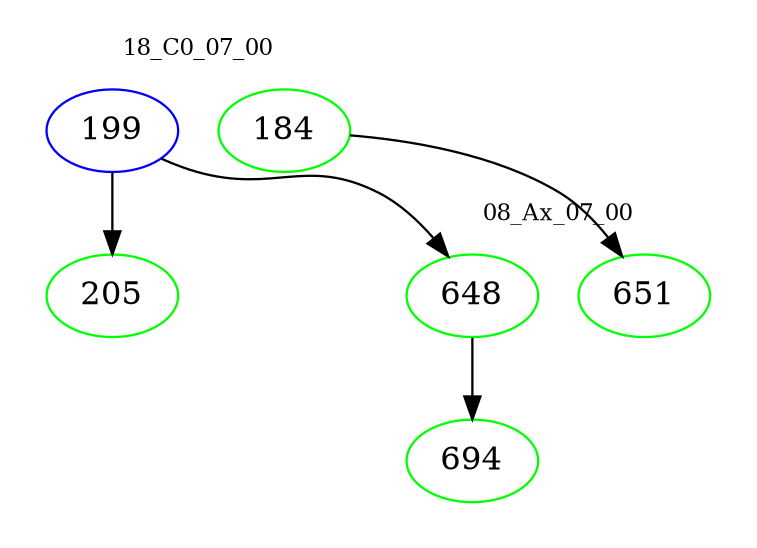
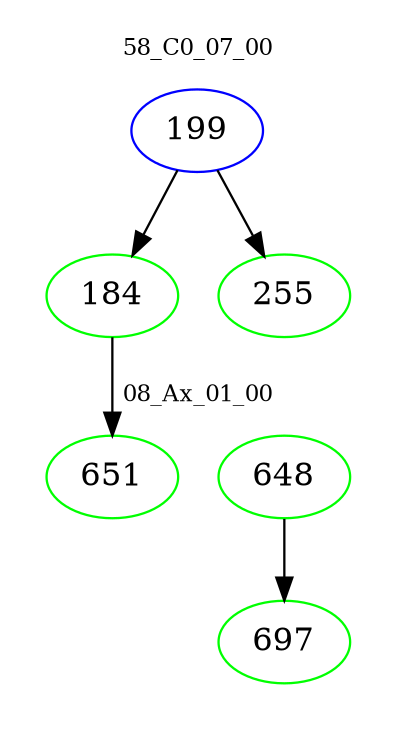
(198, 49) -> (198, 49)
(306, 176) -> (160, 203)
(558, 214) -> (198, 396)
(112, 296) -> (284, 296)
(472, 461) -> (284, 642)
